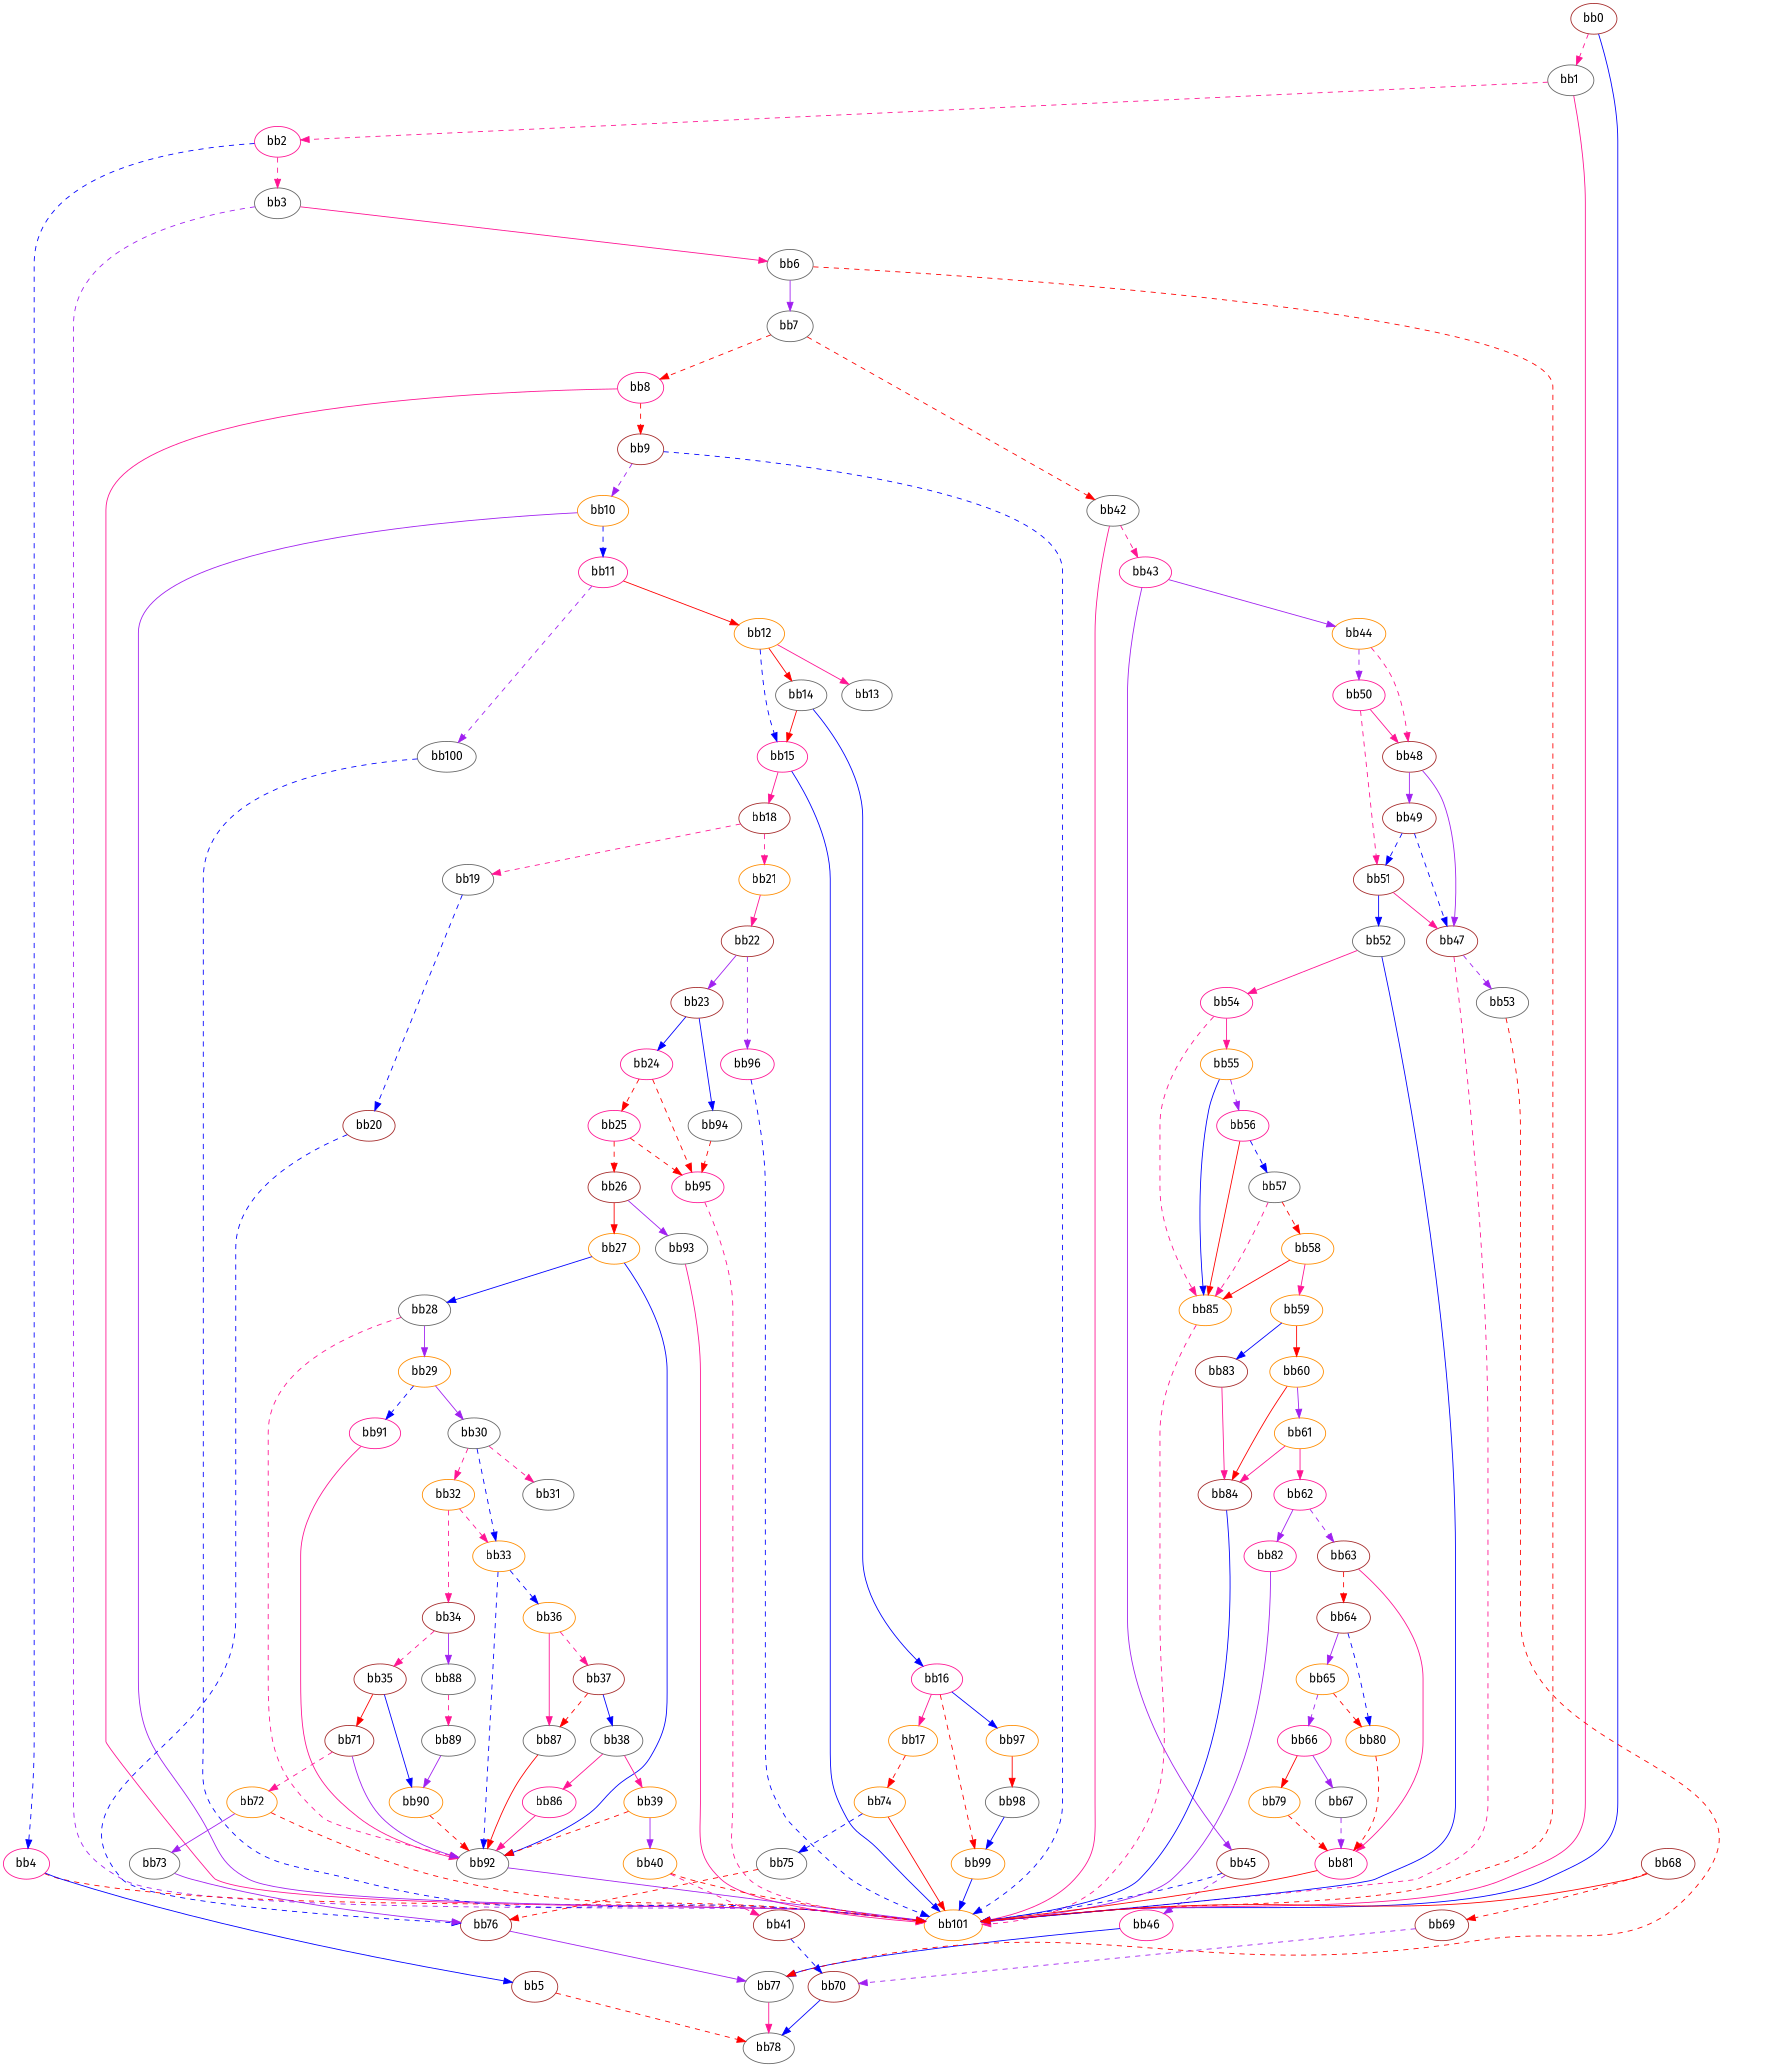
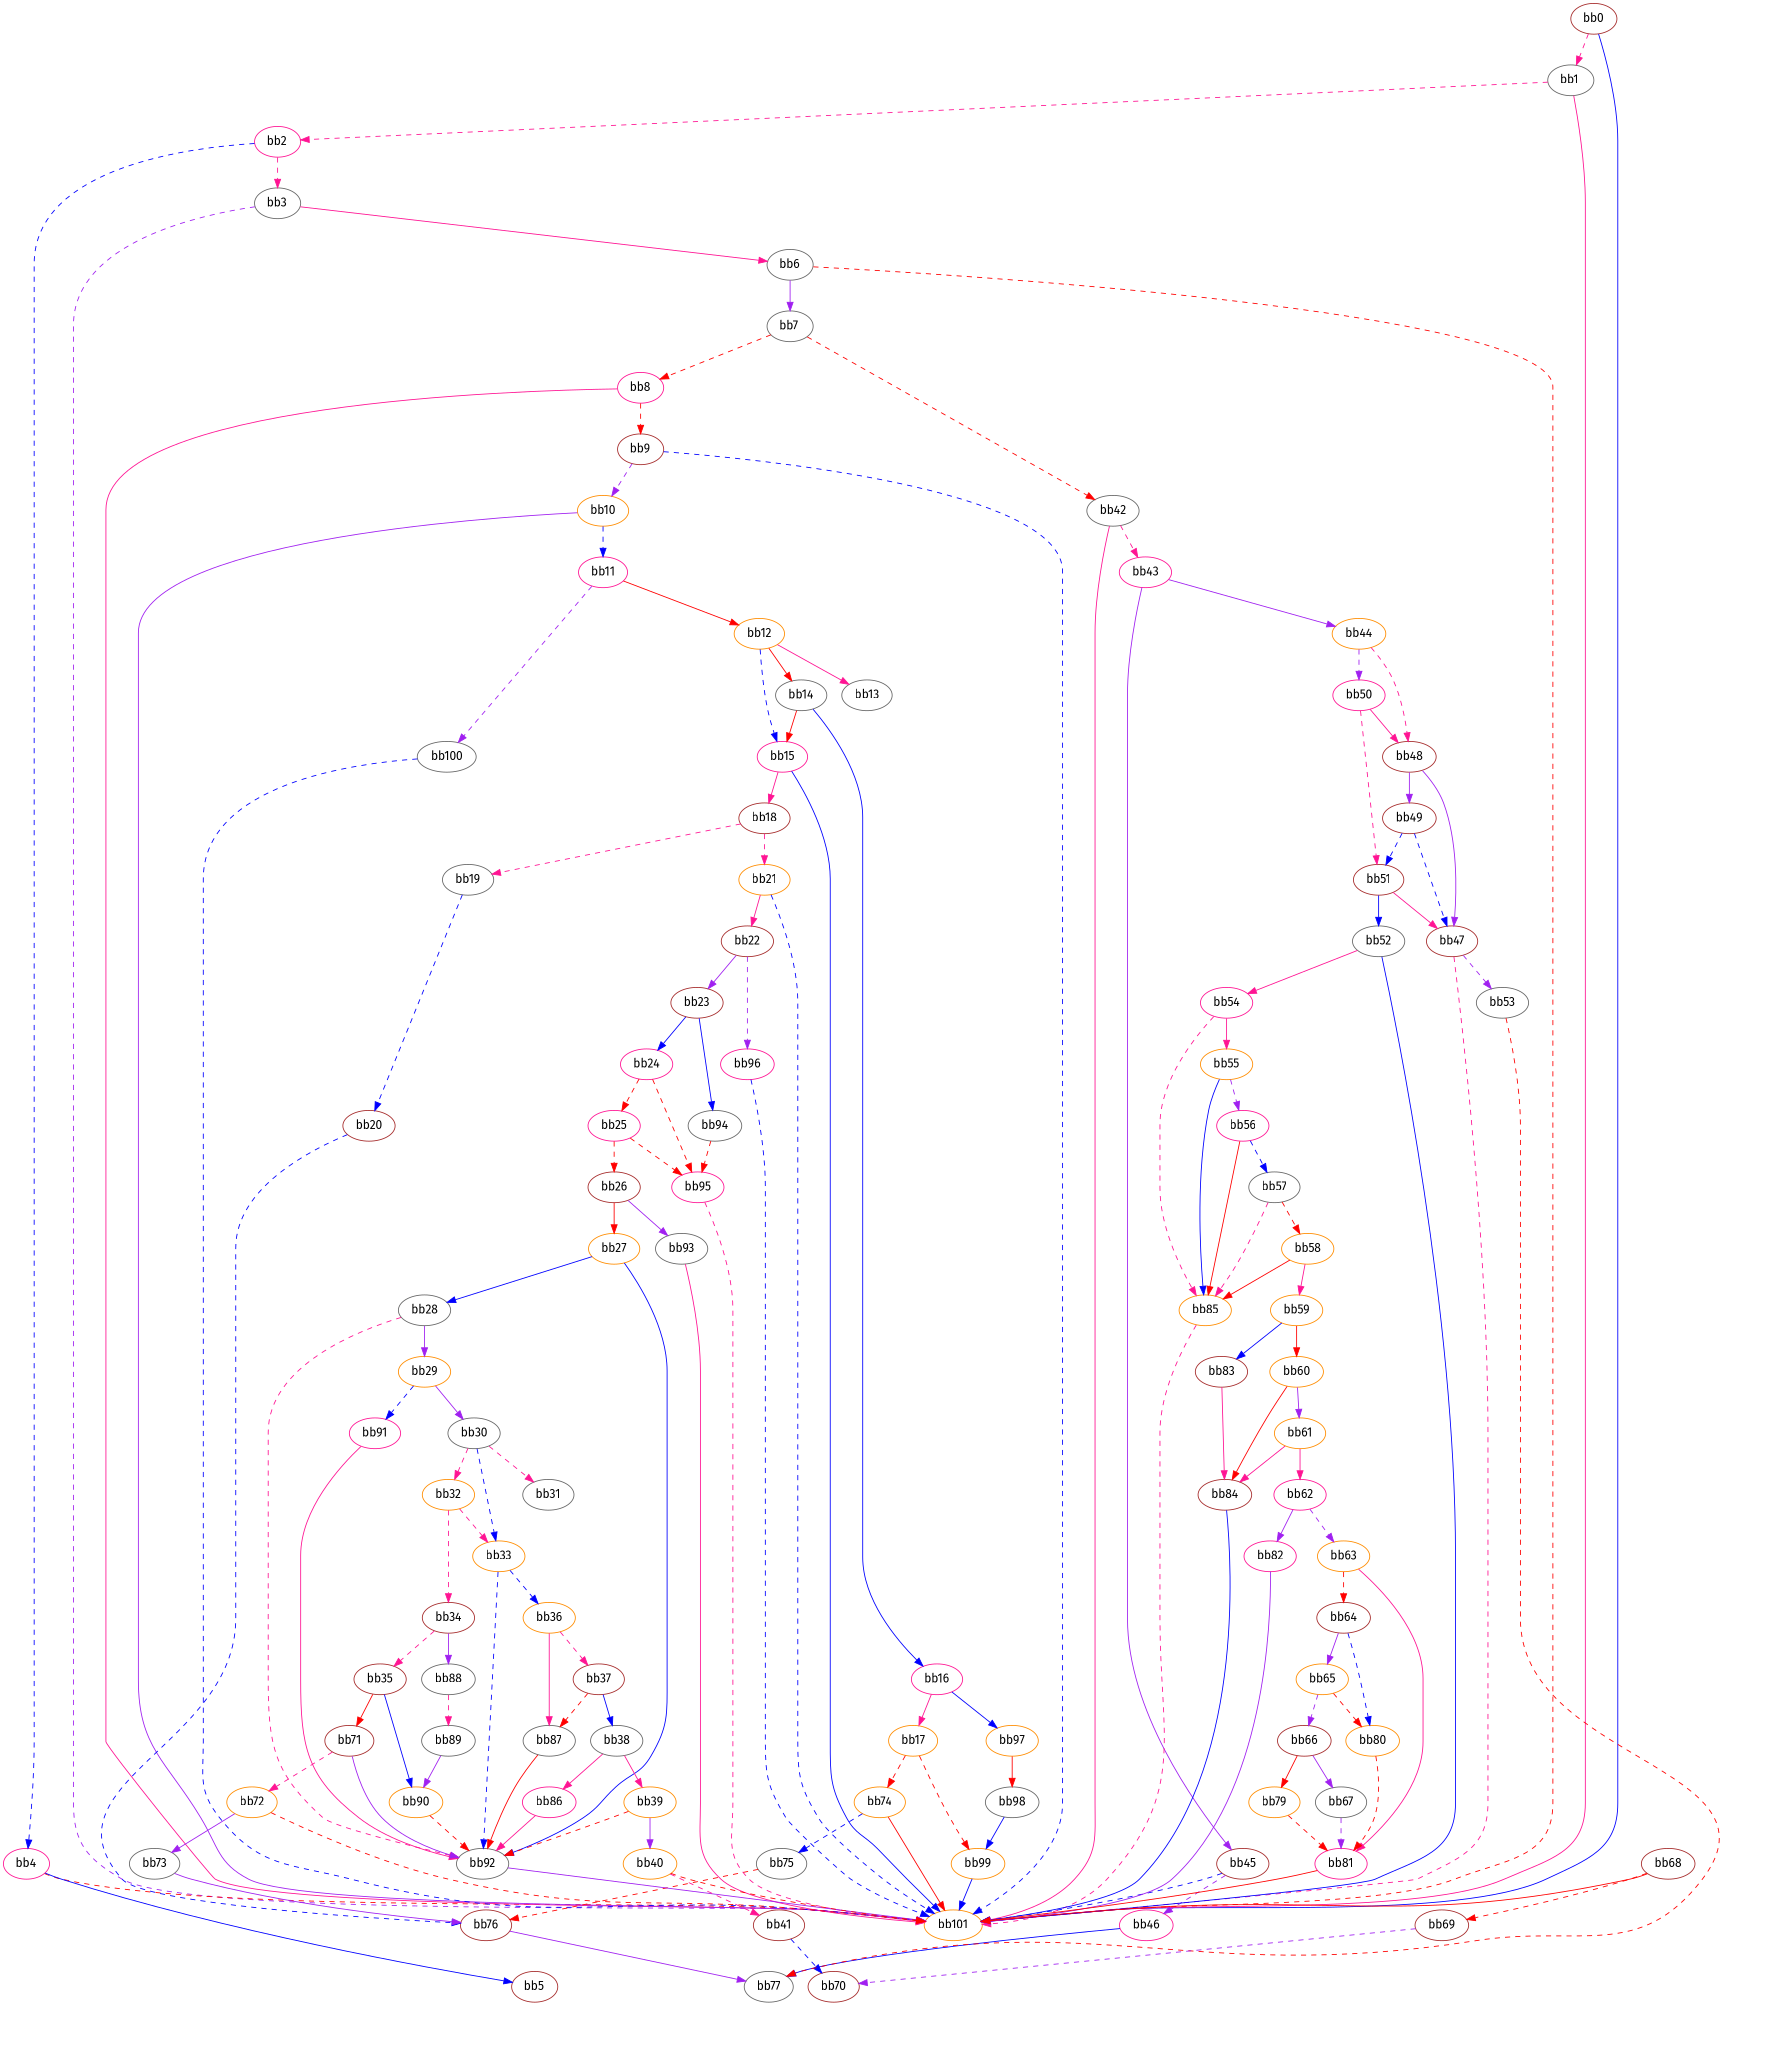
none -> (798, 1428)
(1344, 1556) -> (1344, 1556)
(1304, 1741) -> (1304, 1741)
(957, 1767) -> (940, 1800)
(769, 2048) -> none
